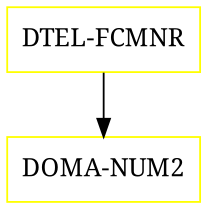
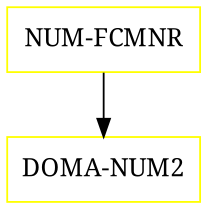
(104, 40) -> (104, 40)
